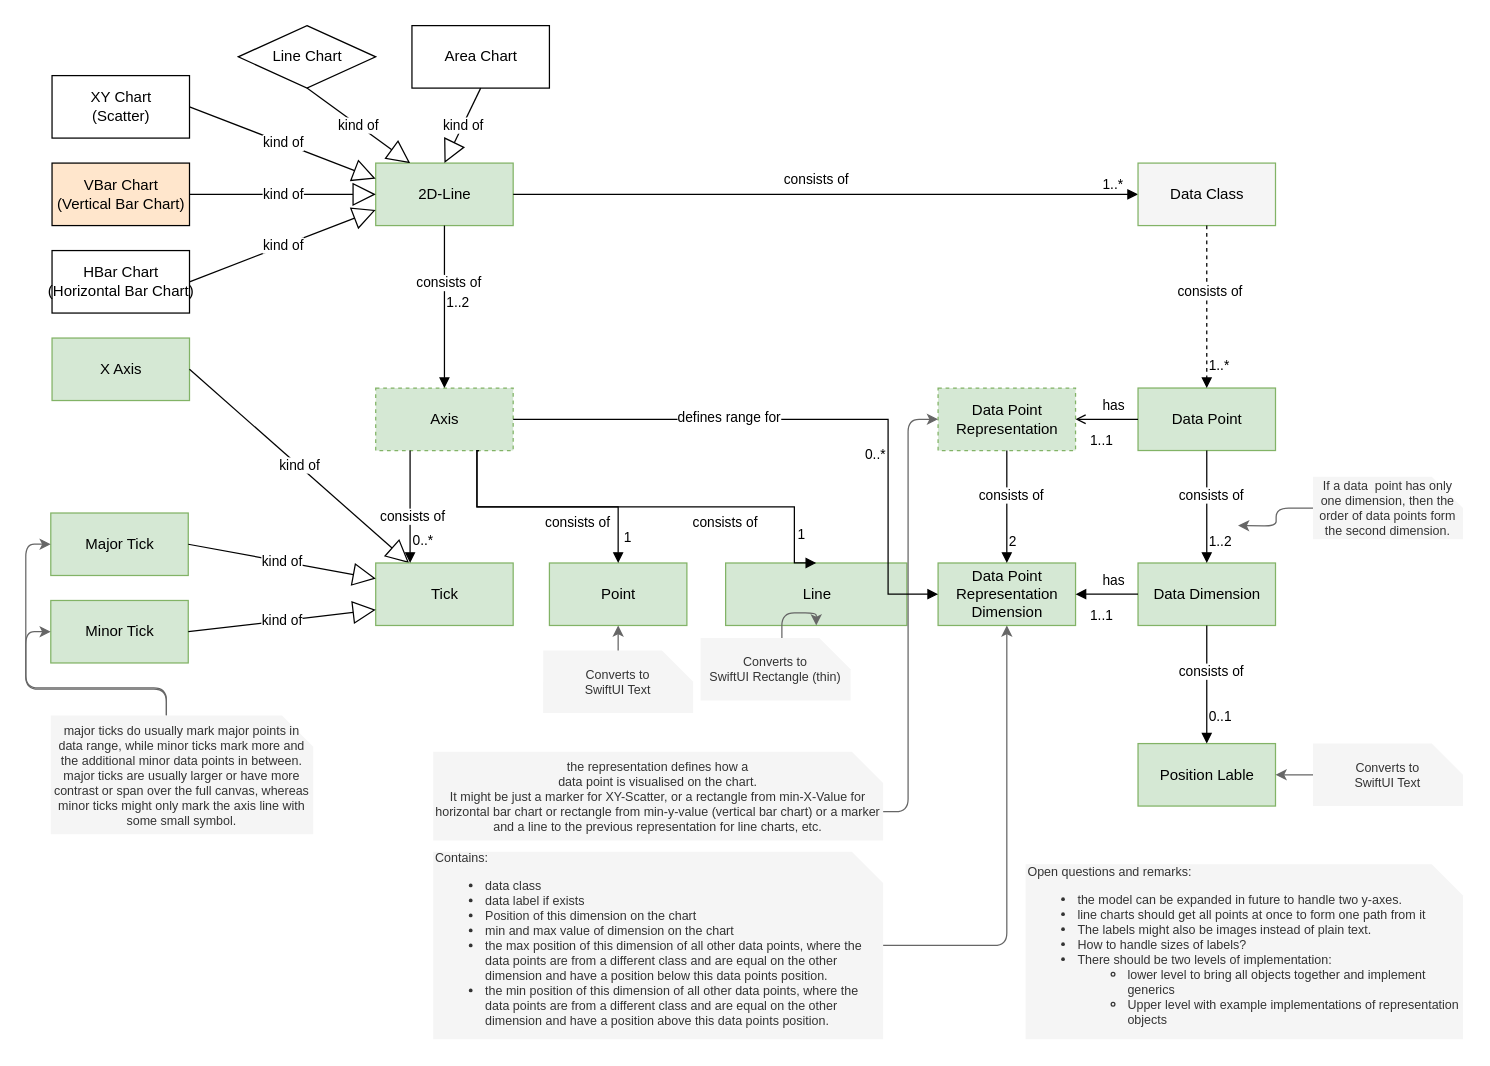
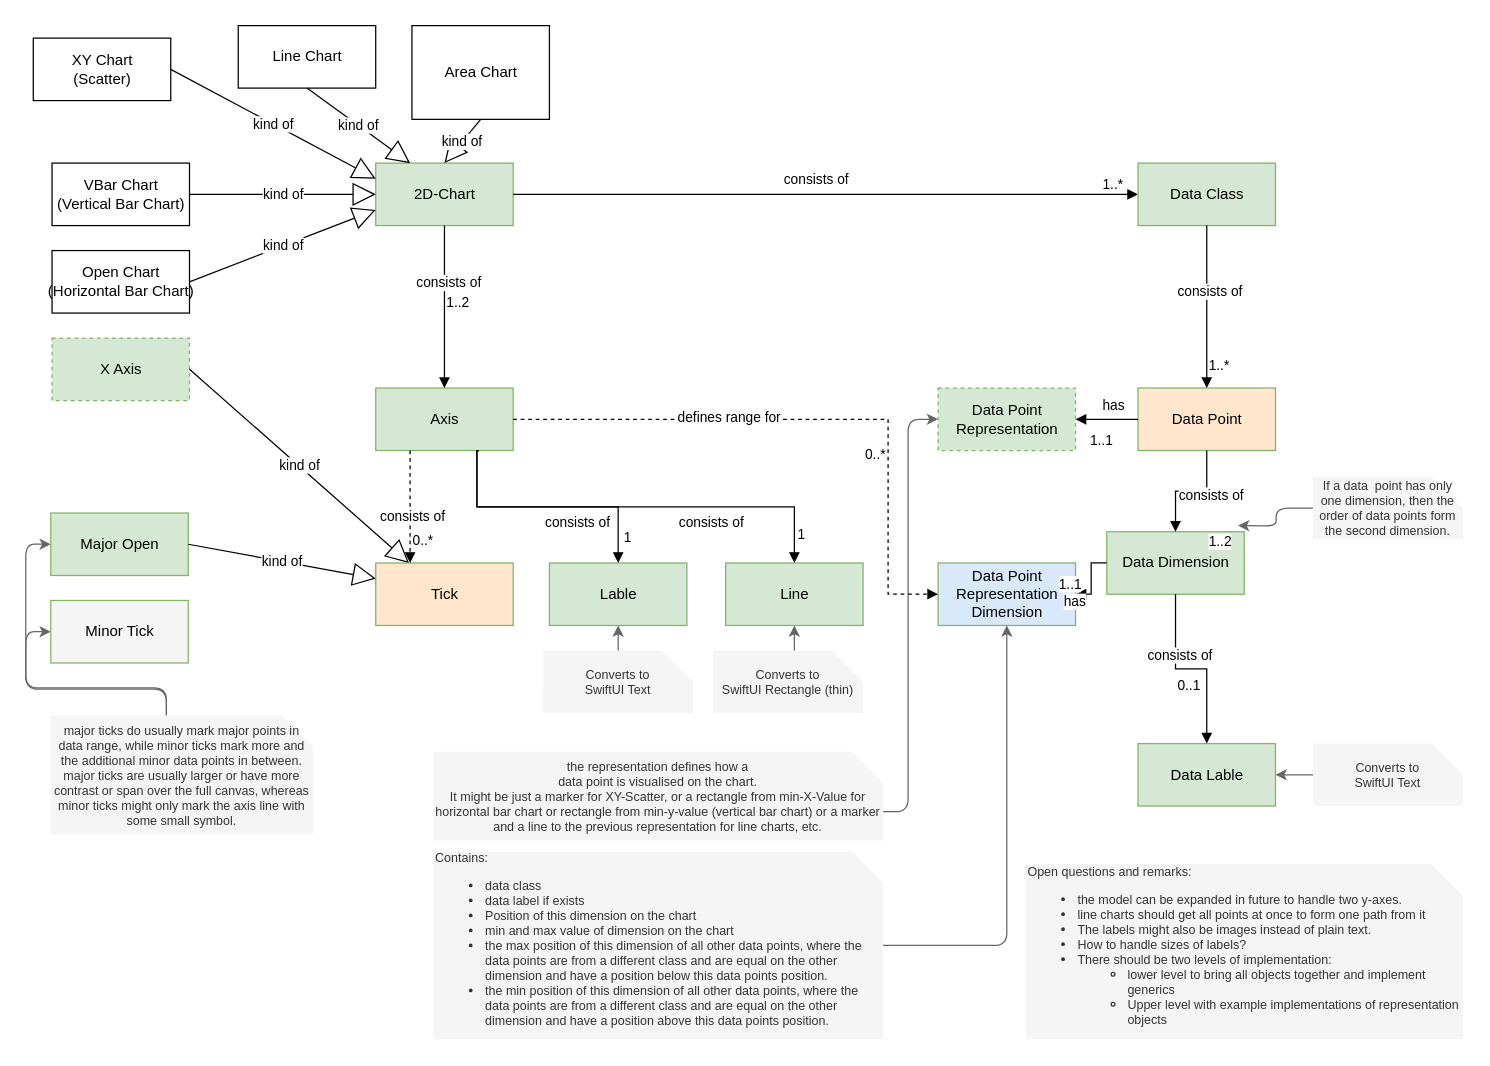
(307, 57) -> (307, 57)
(481, 57) -> (481, 73)
(121, 107) -> (102, 69)
(121, 194) -> (121, 194)
(445, 194) -> (445, 194)
(1207, 194) -> (1207, 194)
(121, 282) -> (121, 282)
(1207, 339) -> (1207, 339)
(121, 369) -> (121, 369)
(444, 419) -> (444, 419)
(1082, 419) -> (1087, 419)
(1207, 419) -> (1207, 419)
(888, 469) -> (888, 469)
(410, 480) -> (410, 480)
(1007, 502) -> none
(120, 544) -> (120, 544)
(444, 594) -> (444, 594)
(619, 594) -> (619, 594)
(816, 594) -> (794, 594)
(1007, 594) -> (1007, 594)
(1207, 594) -> (1176, 563)
(271, 622) -> none
(119, 632) -> (119, 632)
(776, 669) -> (788, 682)
(1208, 776) -> (1208, 776)
